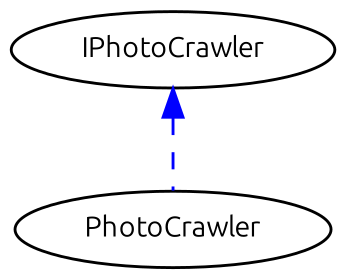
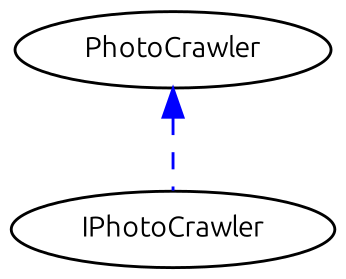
(173, 154) -> (173, 154)
